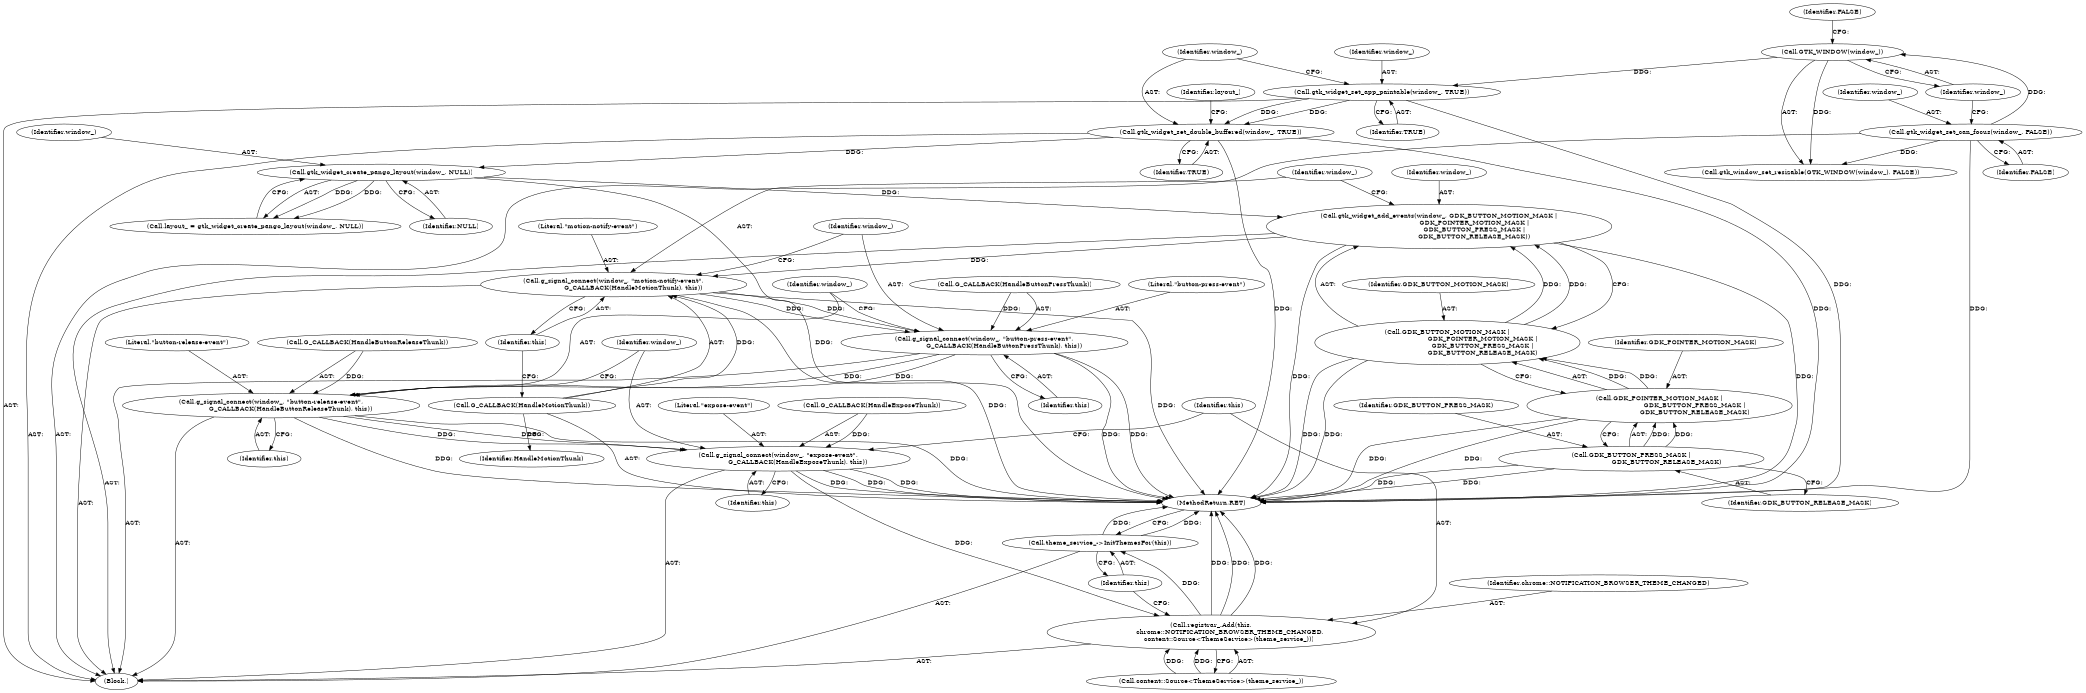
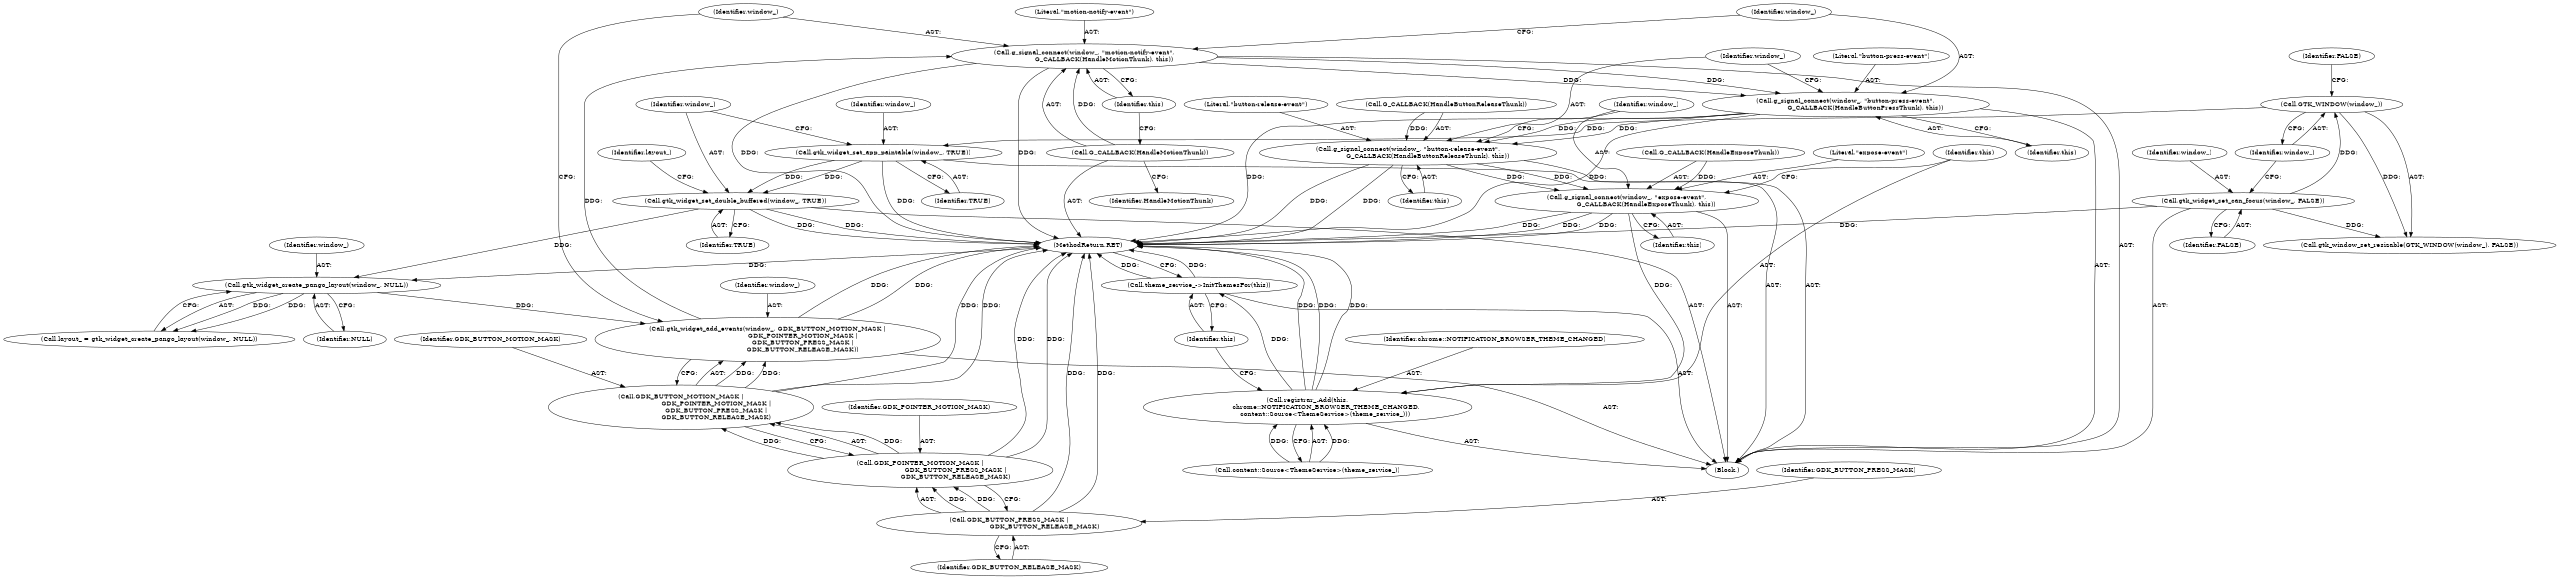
(1015, 285) -> none
(812, 353) -> (729, 264)
